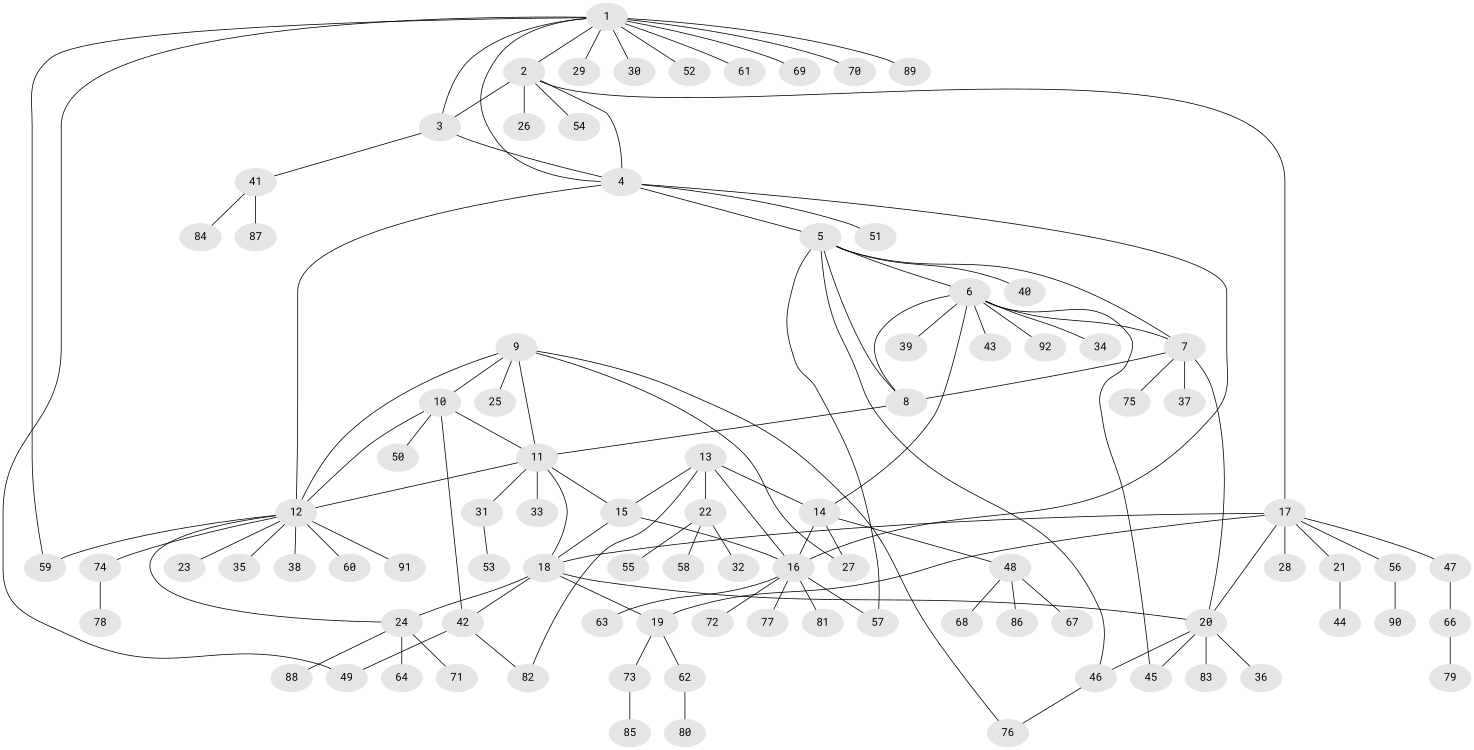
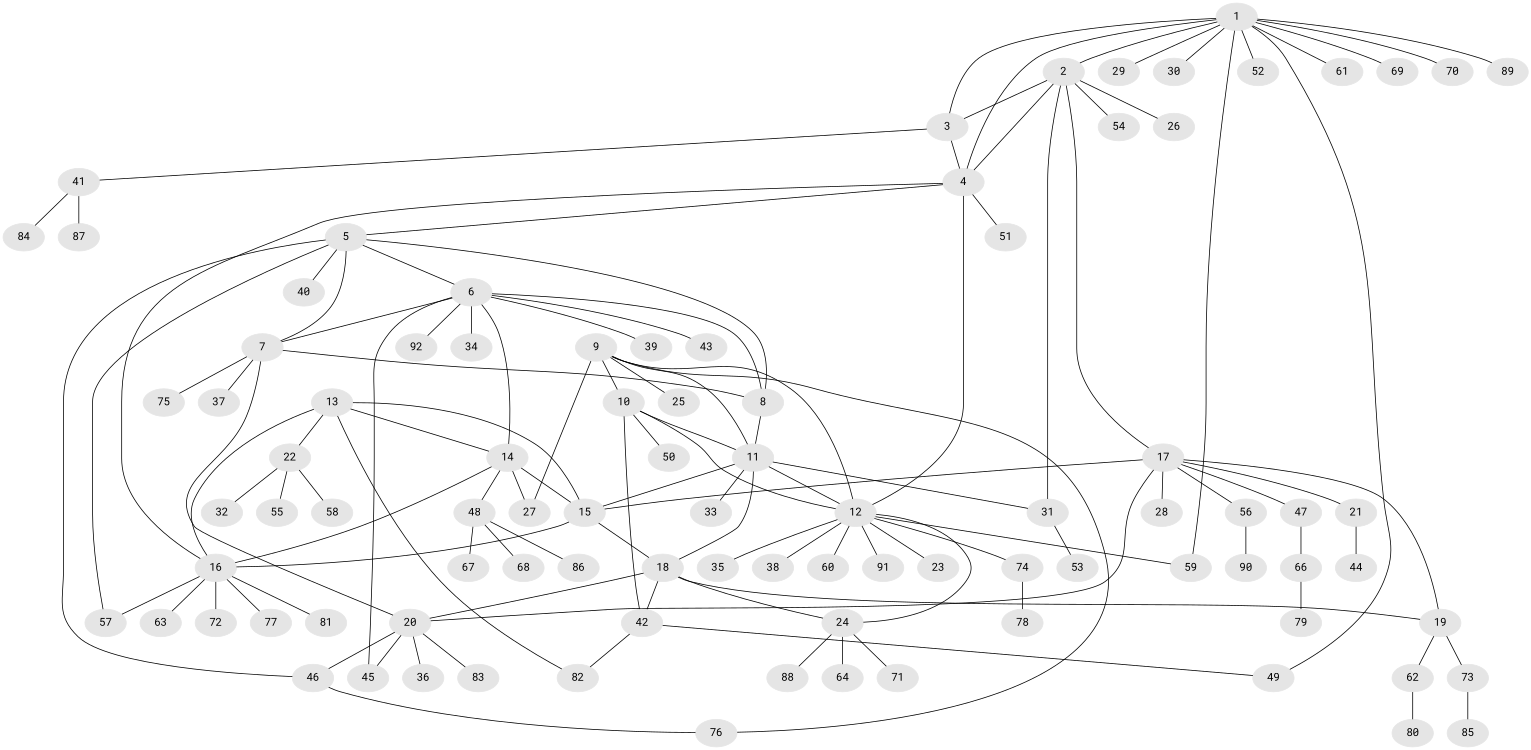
none -> (1048, 292)
none -> (546, 485)
(895, 525) -> (900, 478)
